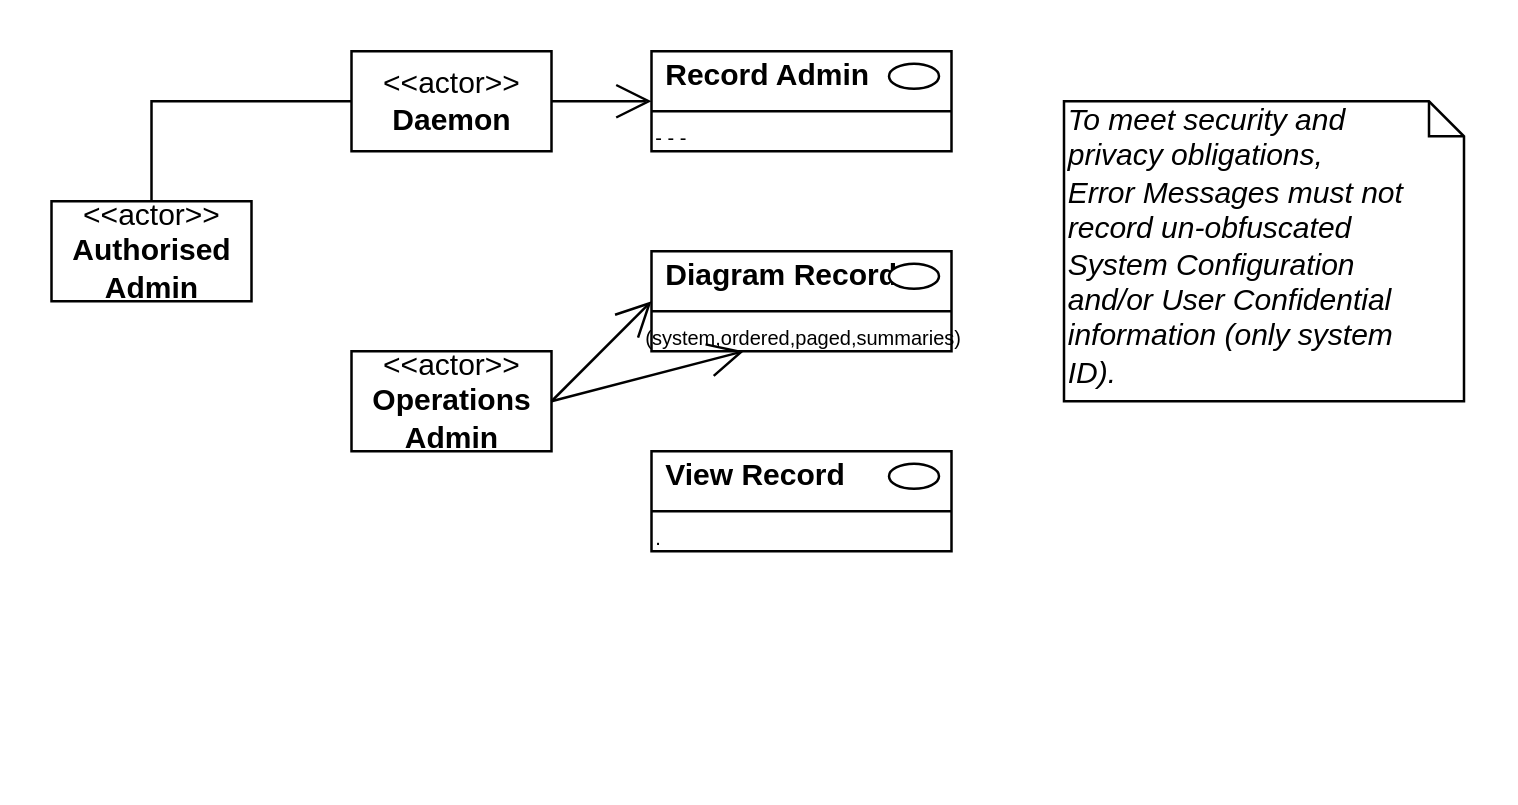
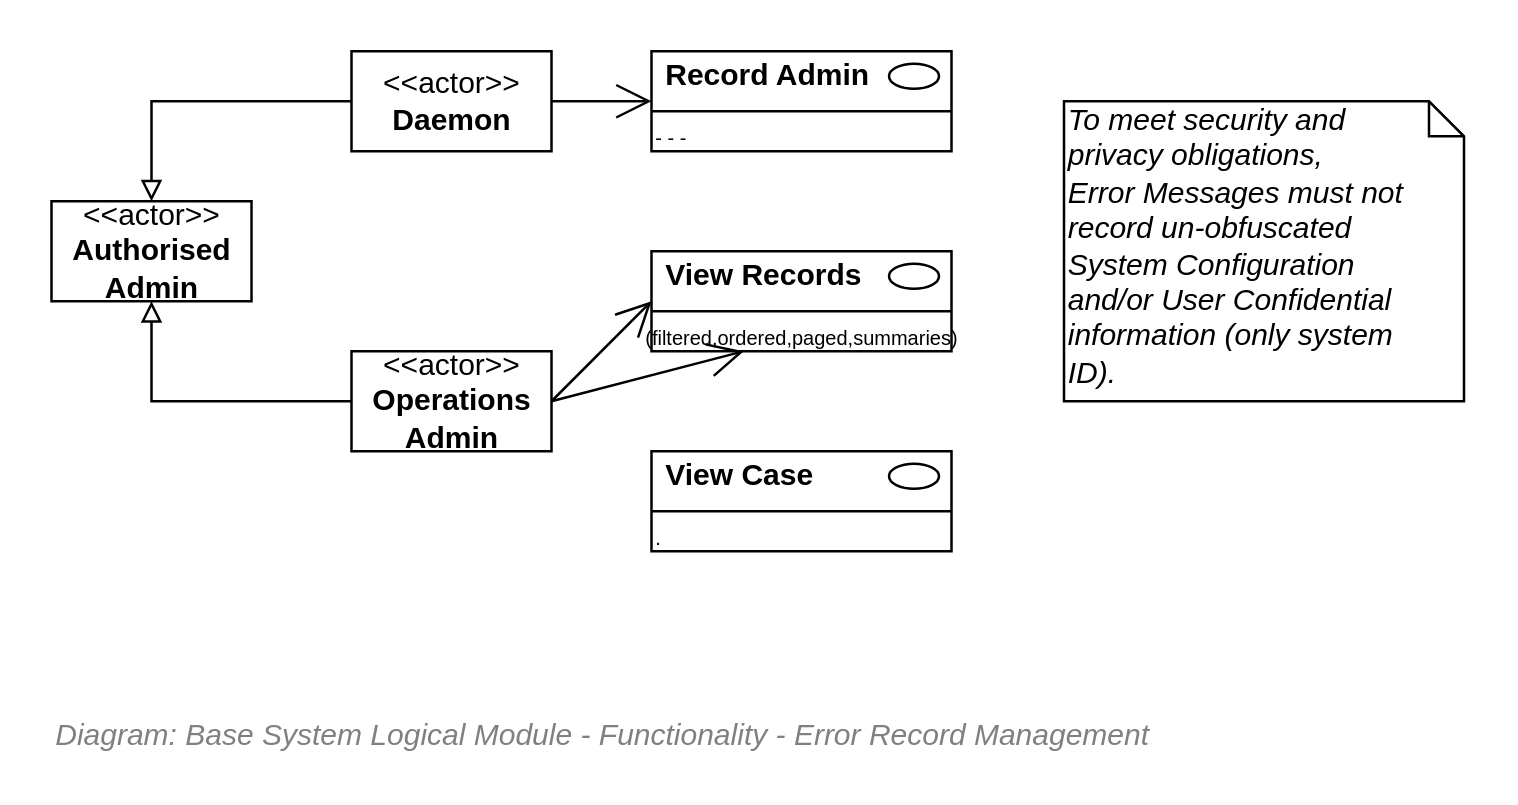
(151, 188) -> (151, 179)
(784, 276) -> (759, 276)
(815, 341) -> (821, 341)
none -> (212, 401)
(751, 476) -> (734, 476)
none -> (701, 726)
